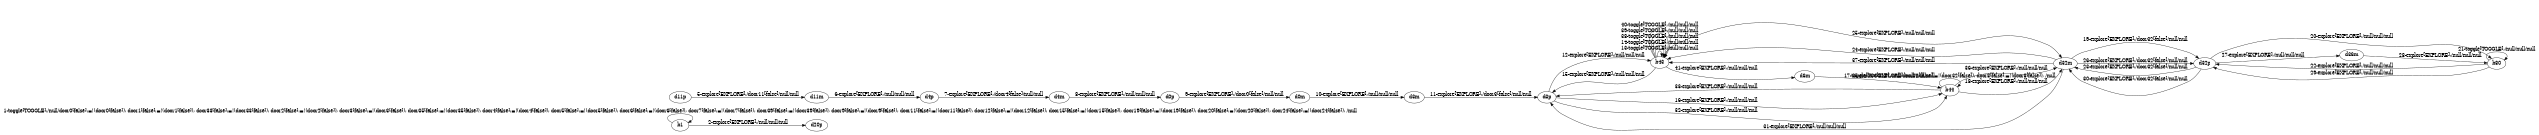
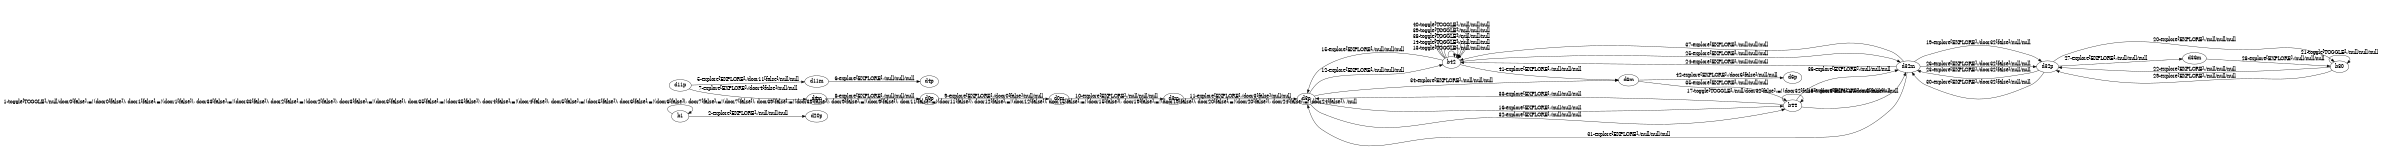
(1660, 63) -> (1451, 63)
none -> (1793, 78)
none -> (1465, 84)
(992, 97) -> (746, 97)
